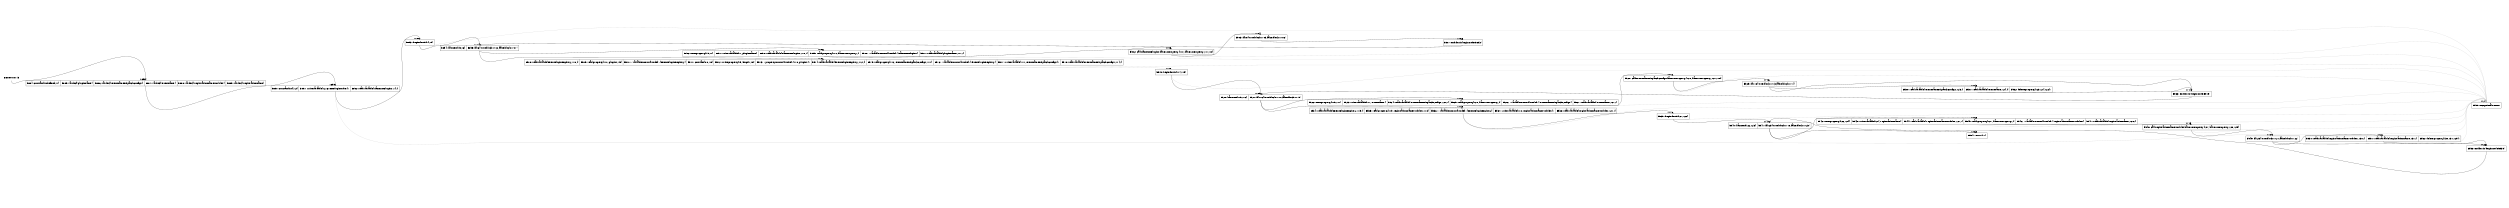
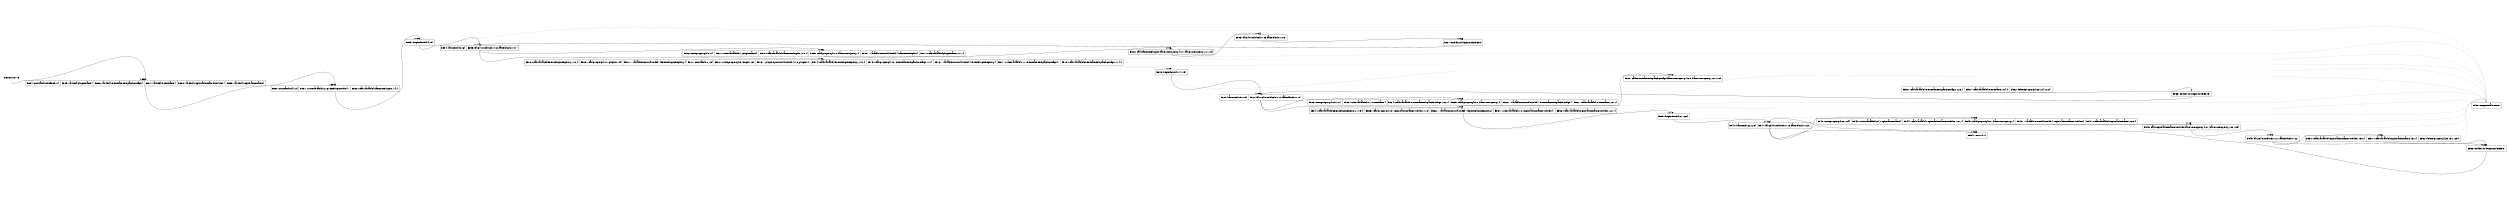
(1770, 84) -> none
(1406, 143) -> none
